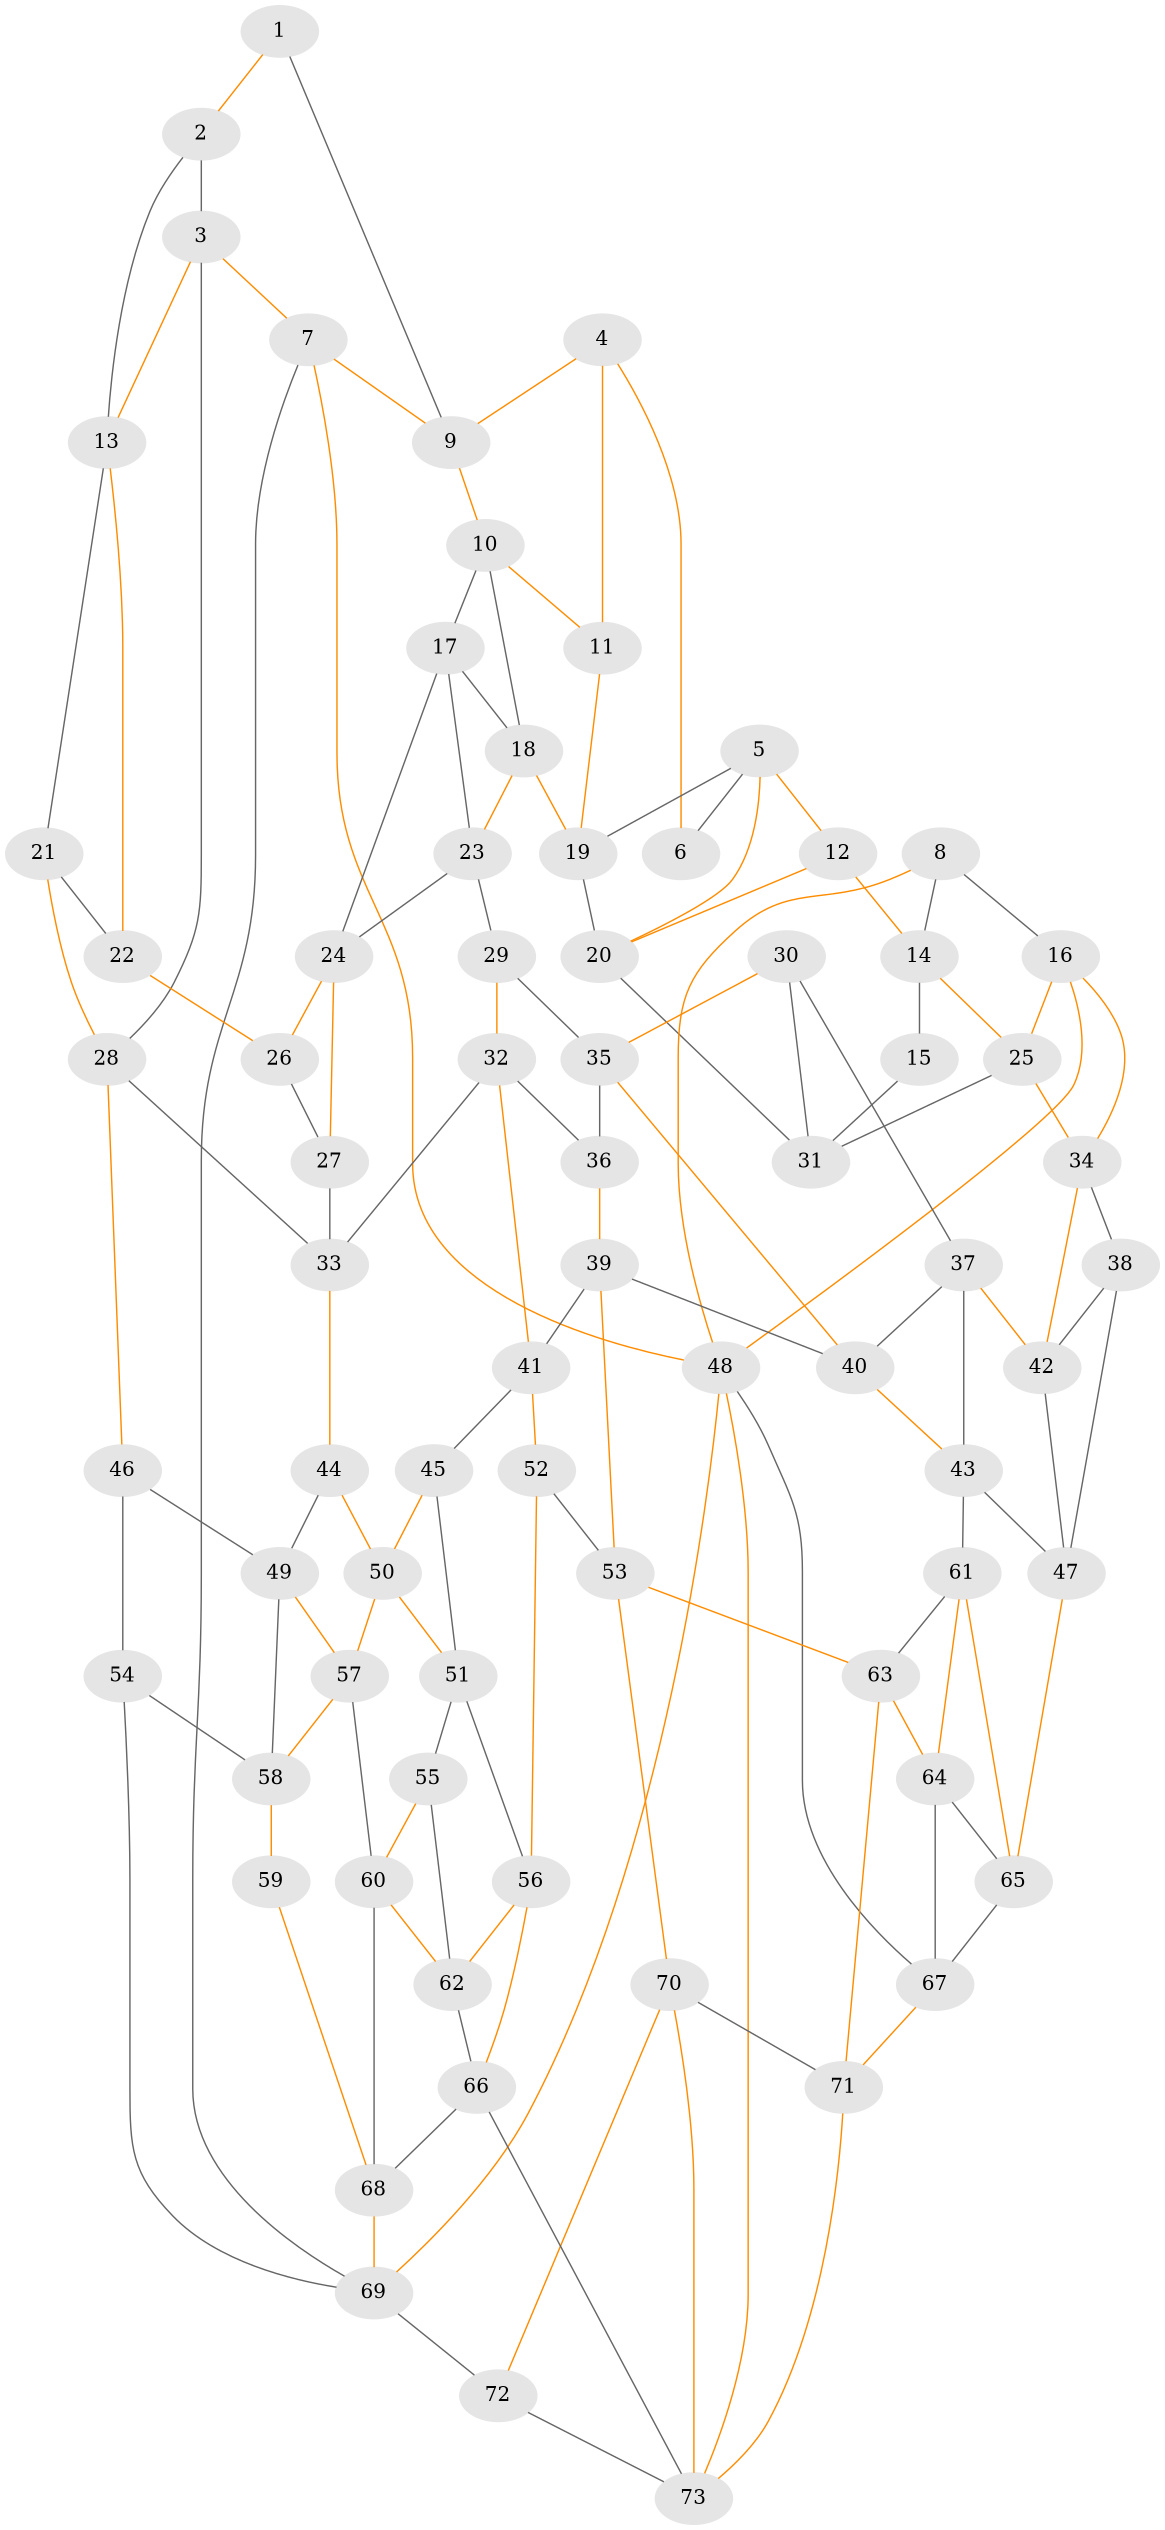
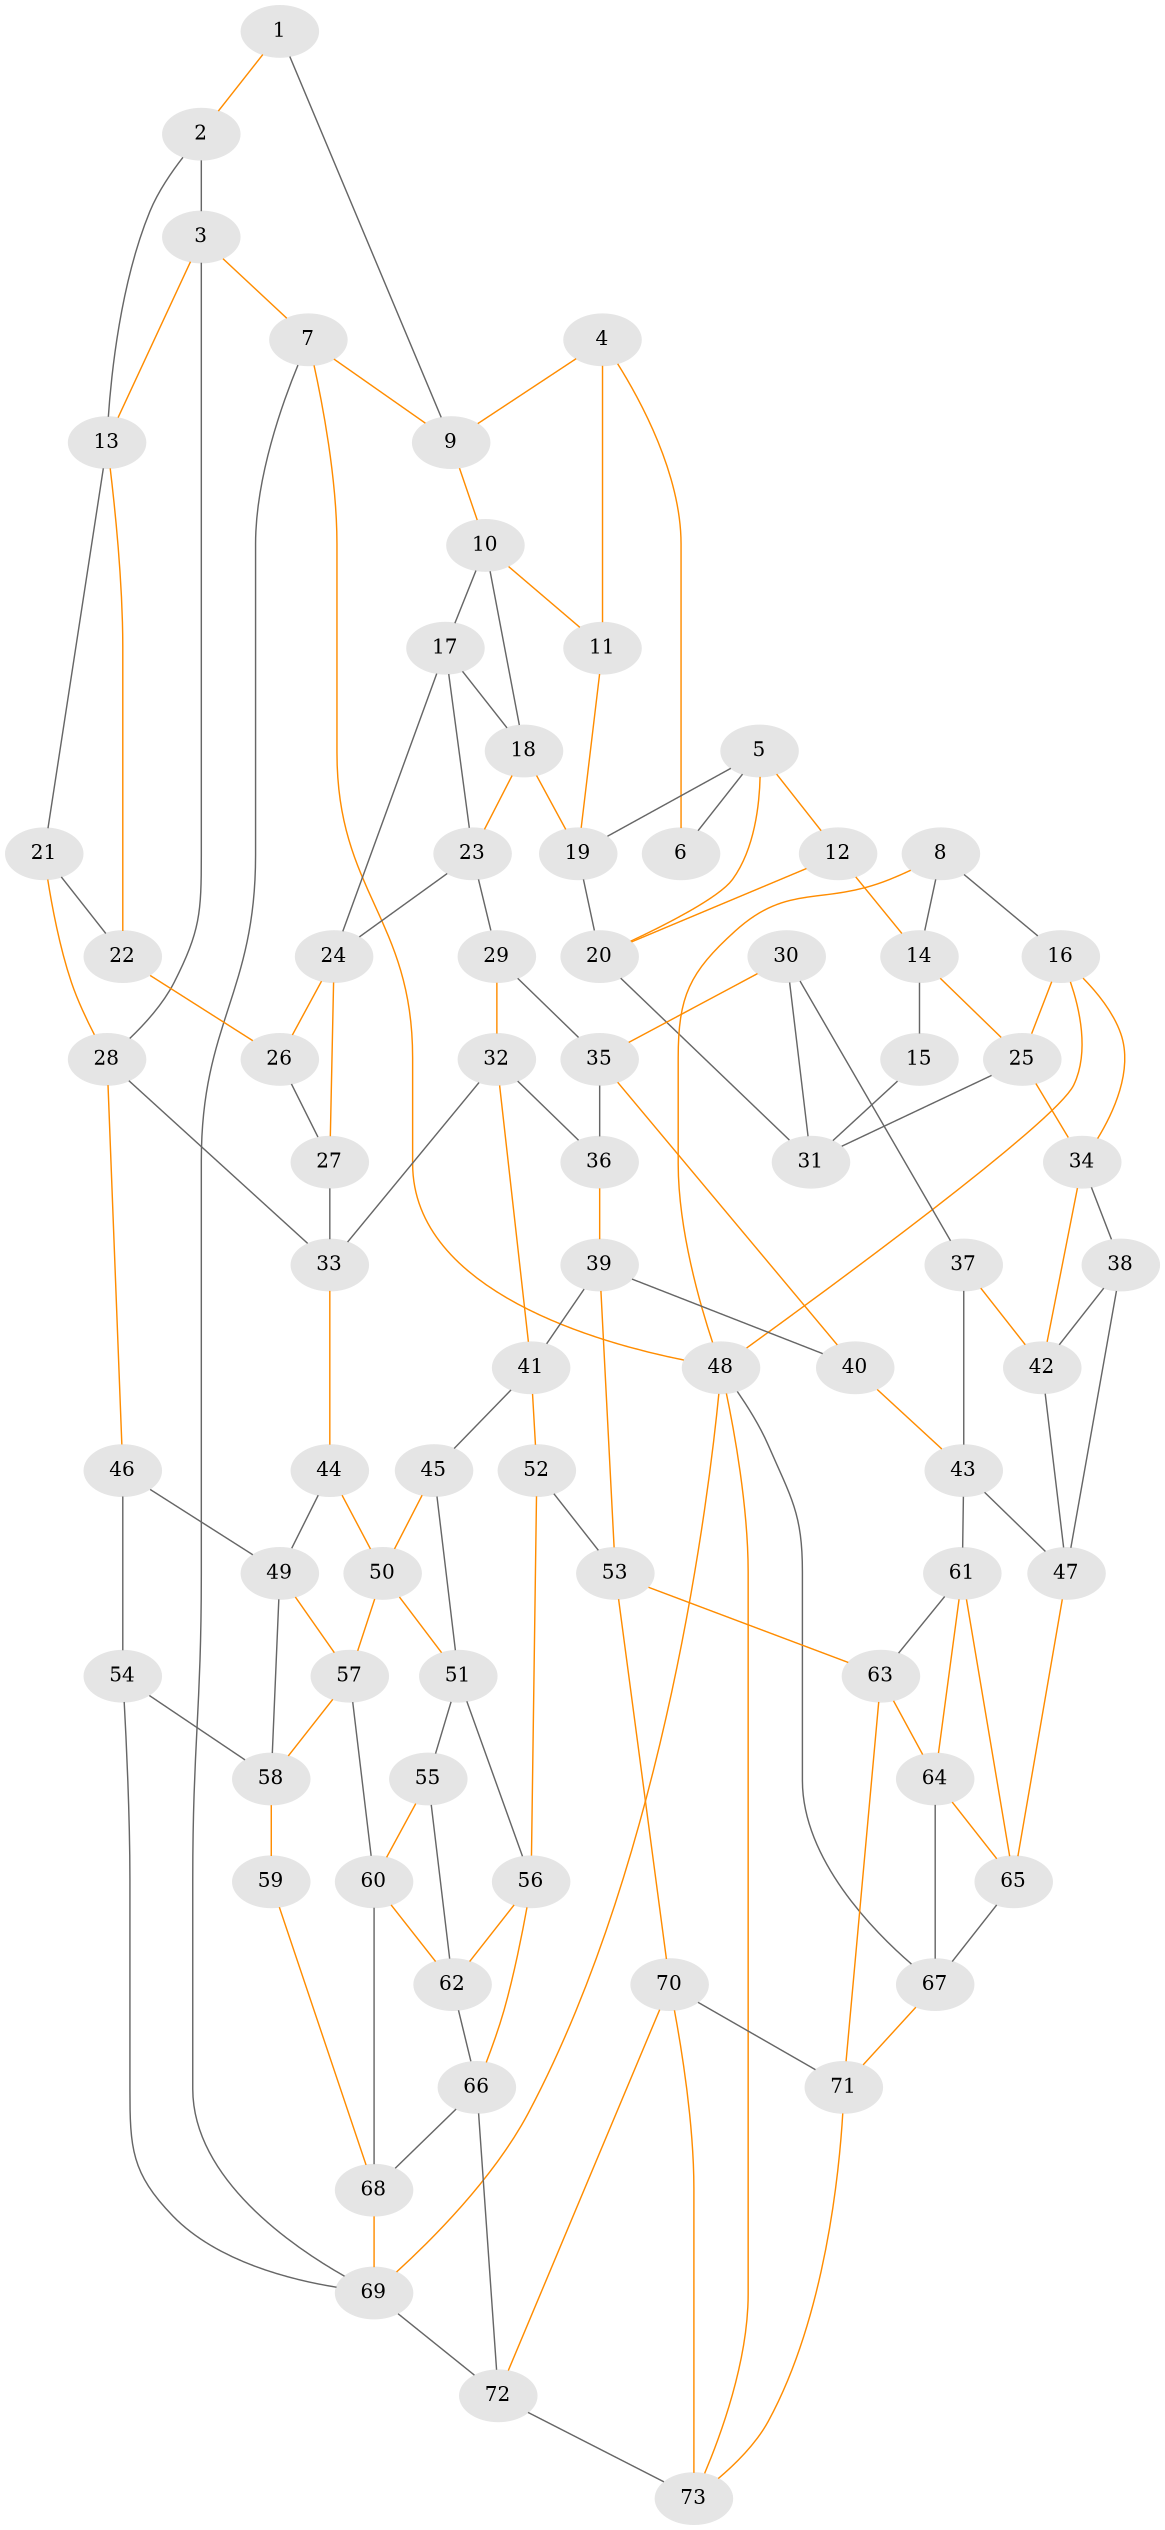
(909, 1316) -> none
(974, 1830) -> (974, 1830)
(585, 2293) -> (488, 2242)
